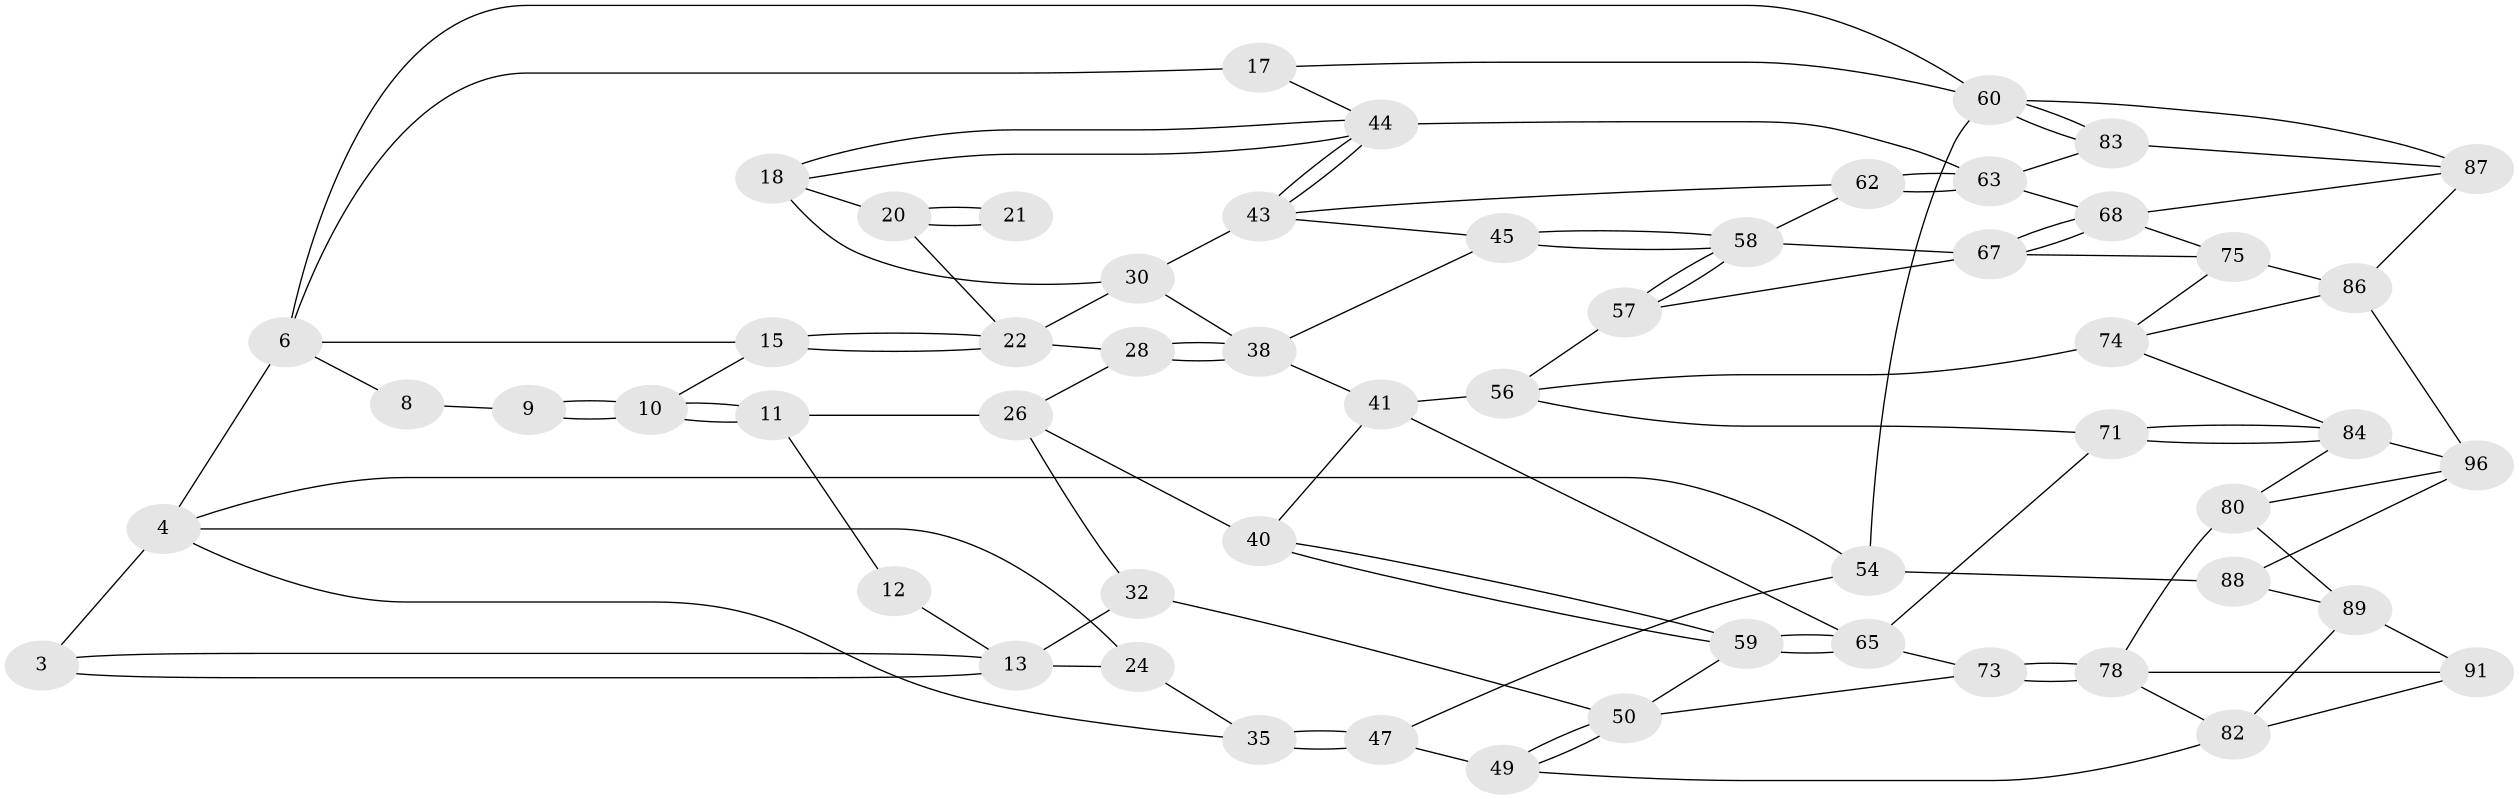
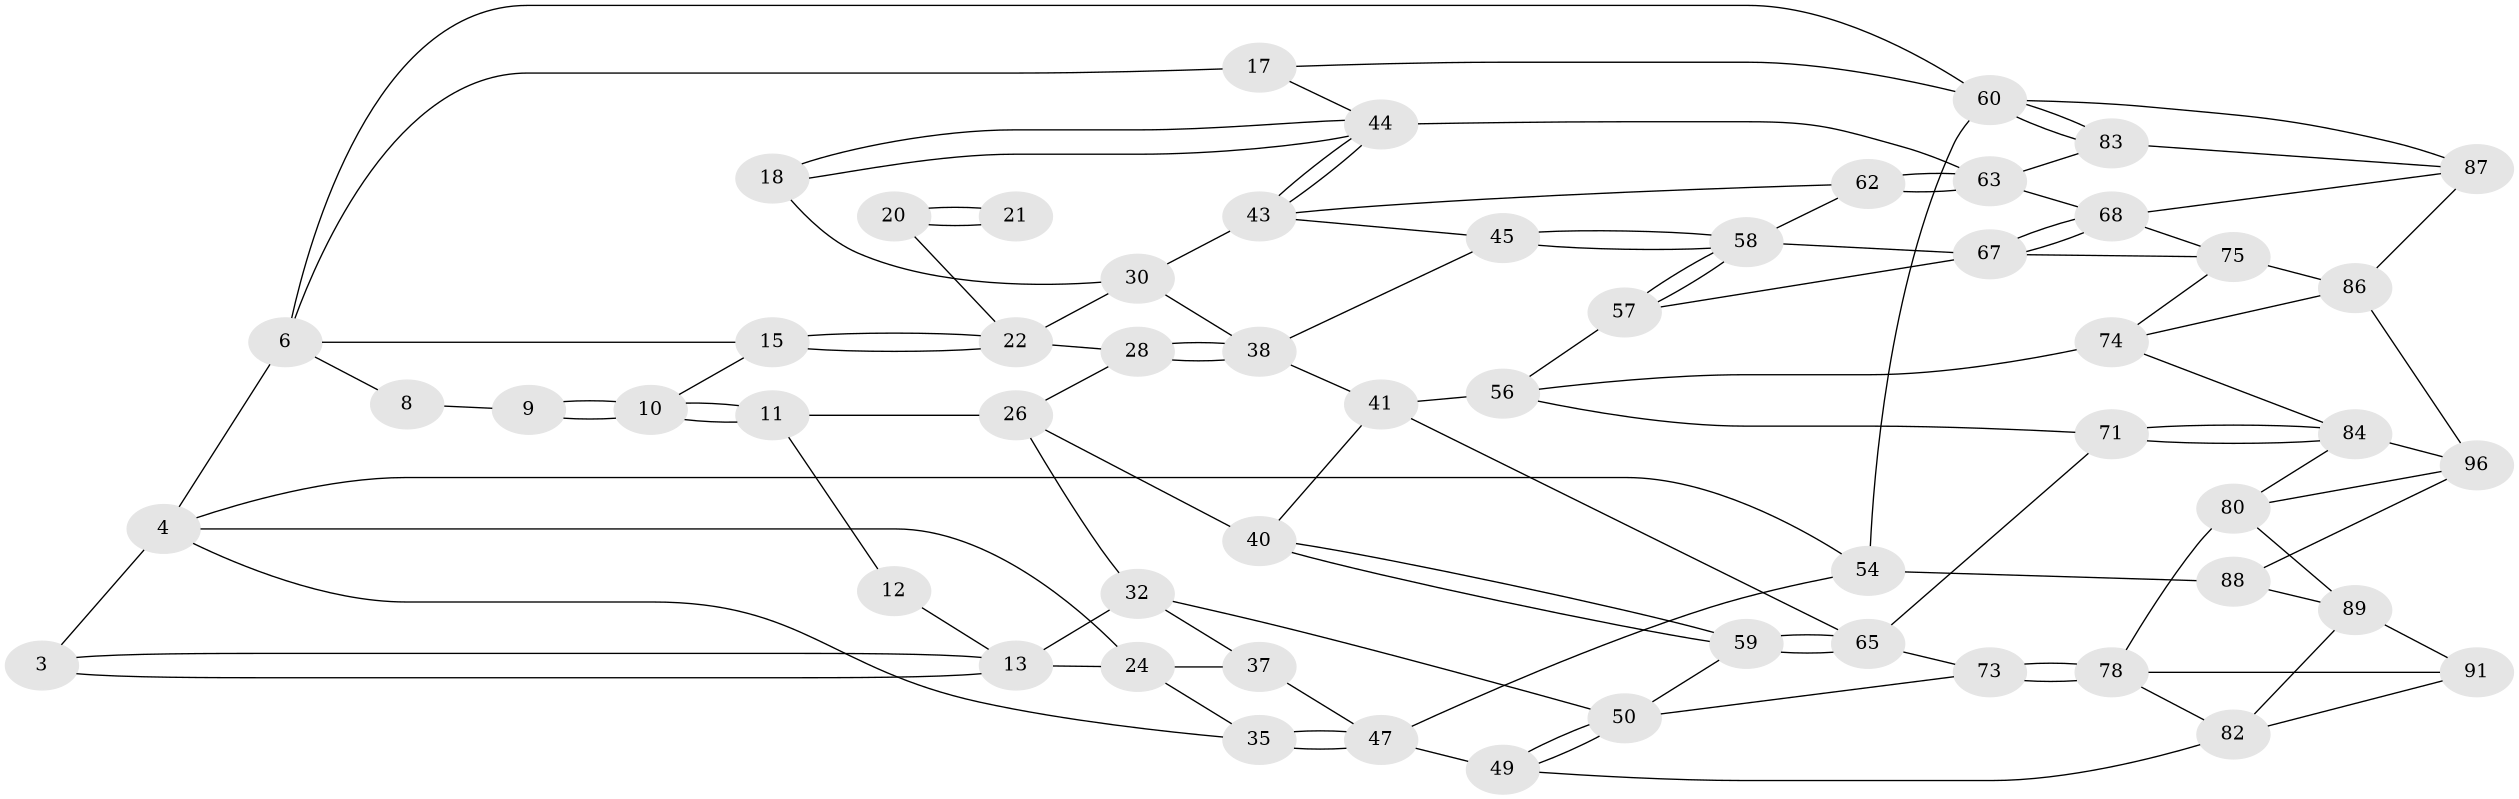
(833, 197) -> none
none -> (1259, 667)
